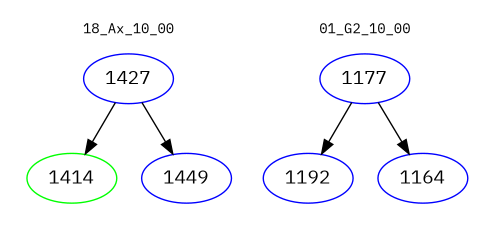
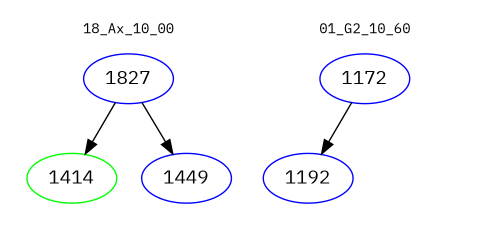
(366, 30) -> (366, 30)
(129, 79) -> (129, 79)
(365, 79) -> (365, 79)
(423, 178) -> none
